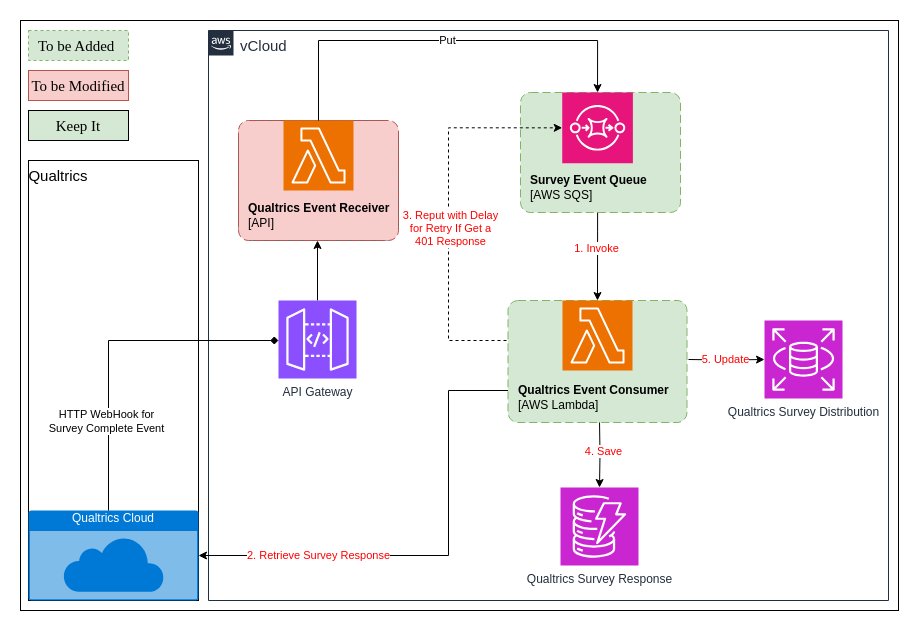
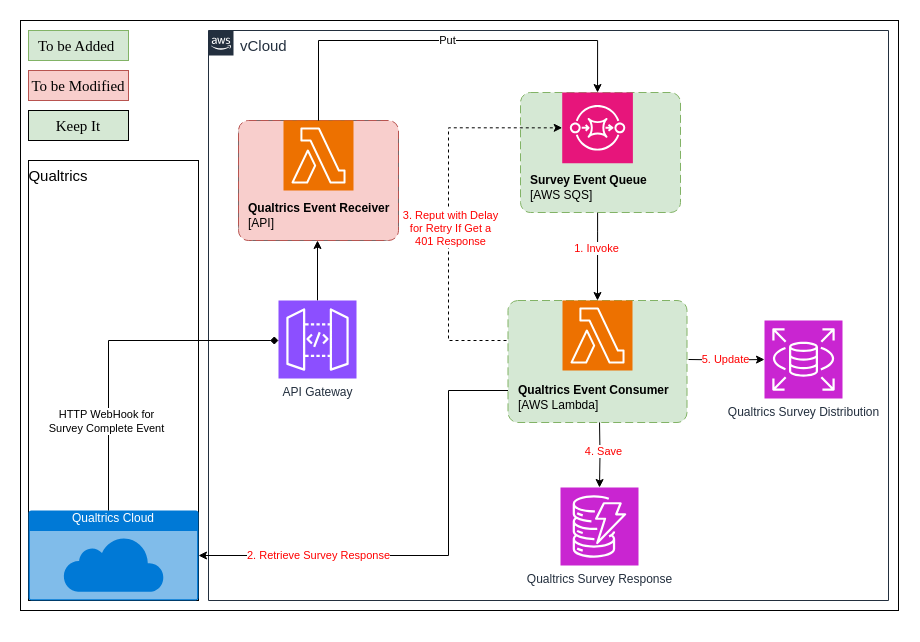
(79, 46) -> (79, 46)
